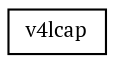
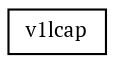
(57, 32) -> (57, 32)
